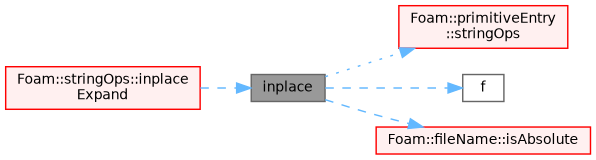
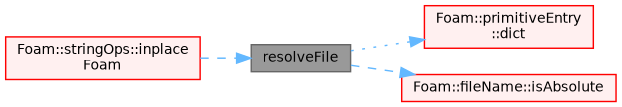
(483, 27) -> (509, 27)
(103, 88) -> (103, 58)
(288, 88) -> (301, 58)
(483, 88) -> none
